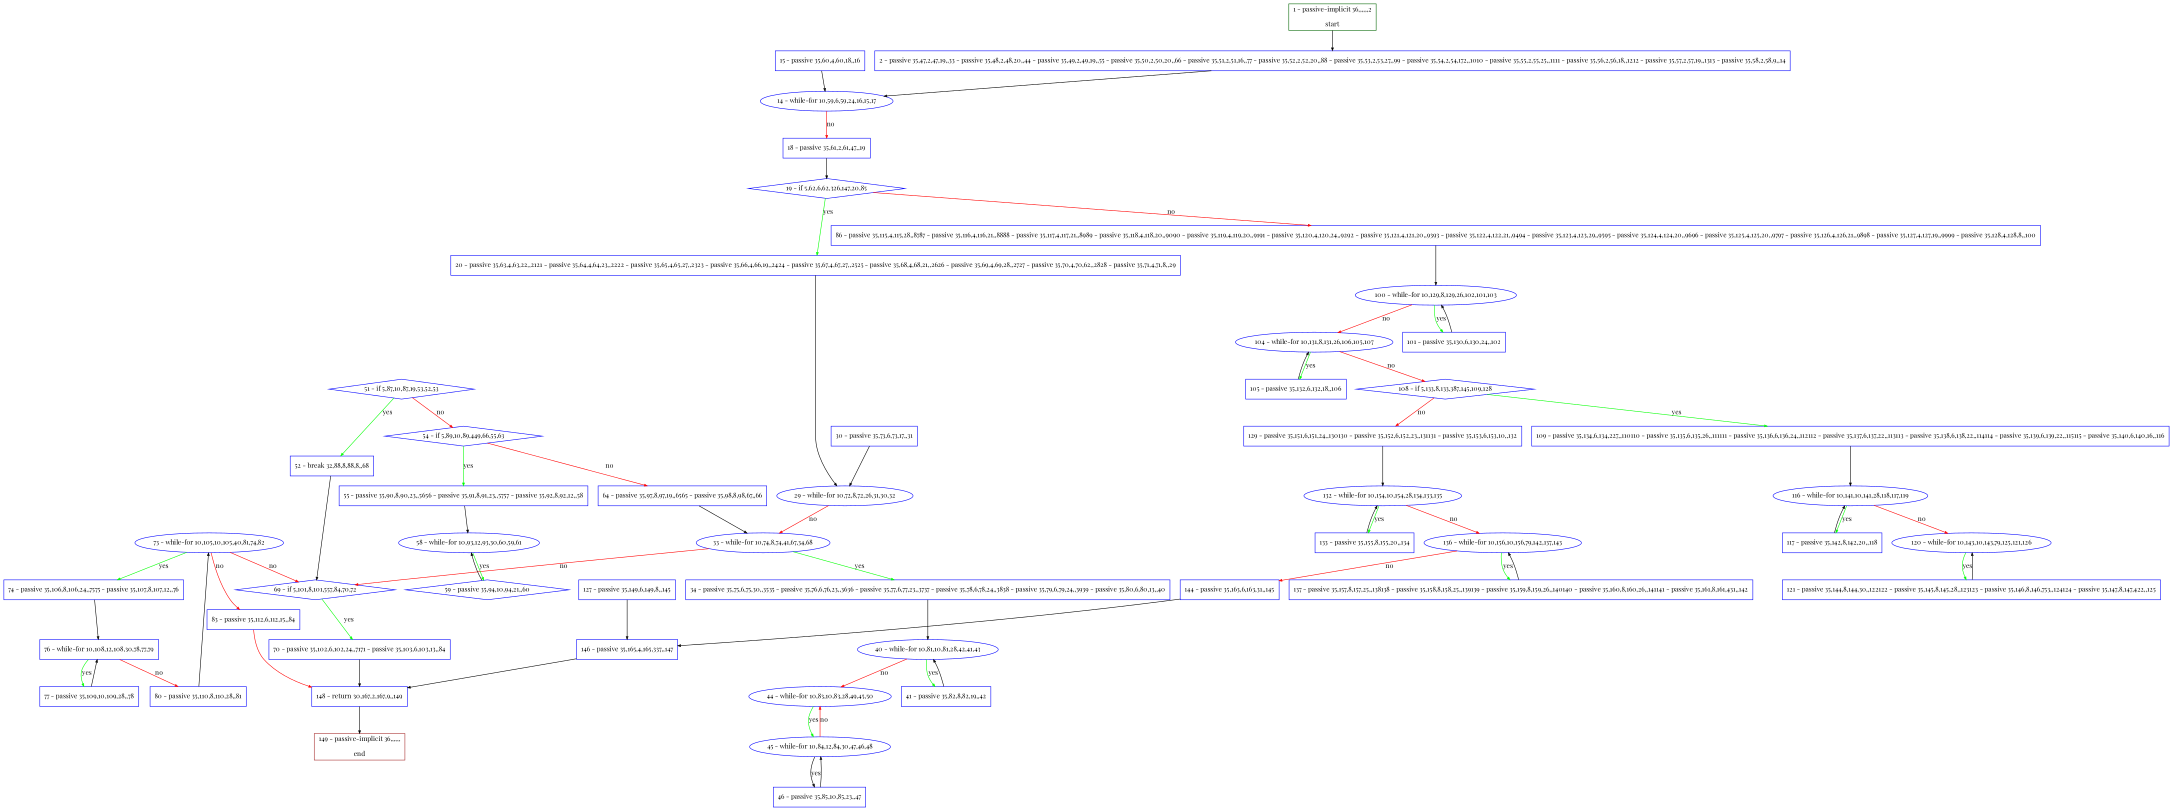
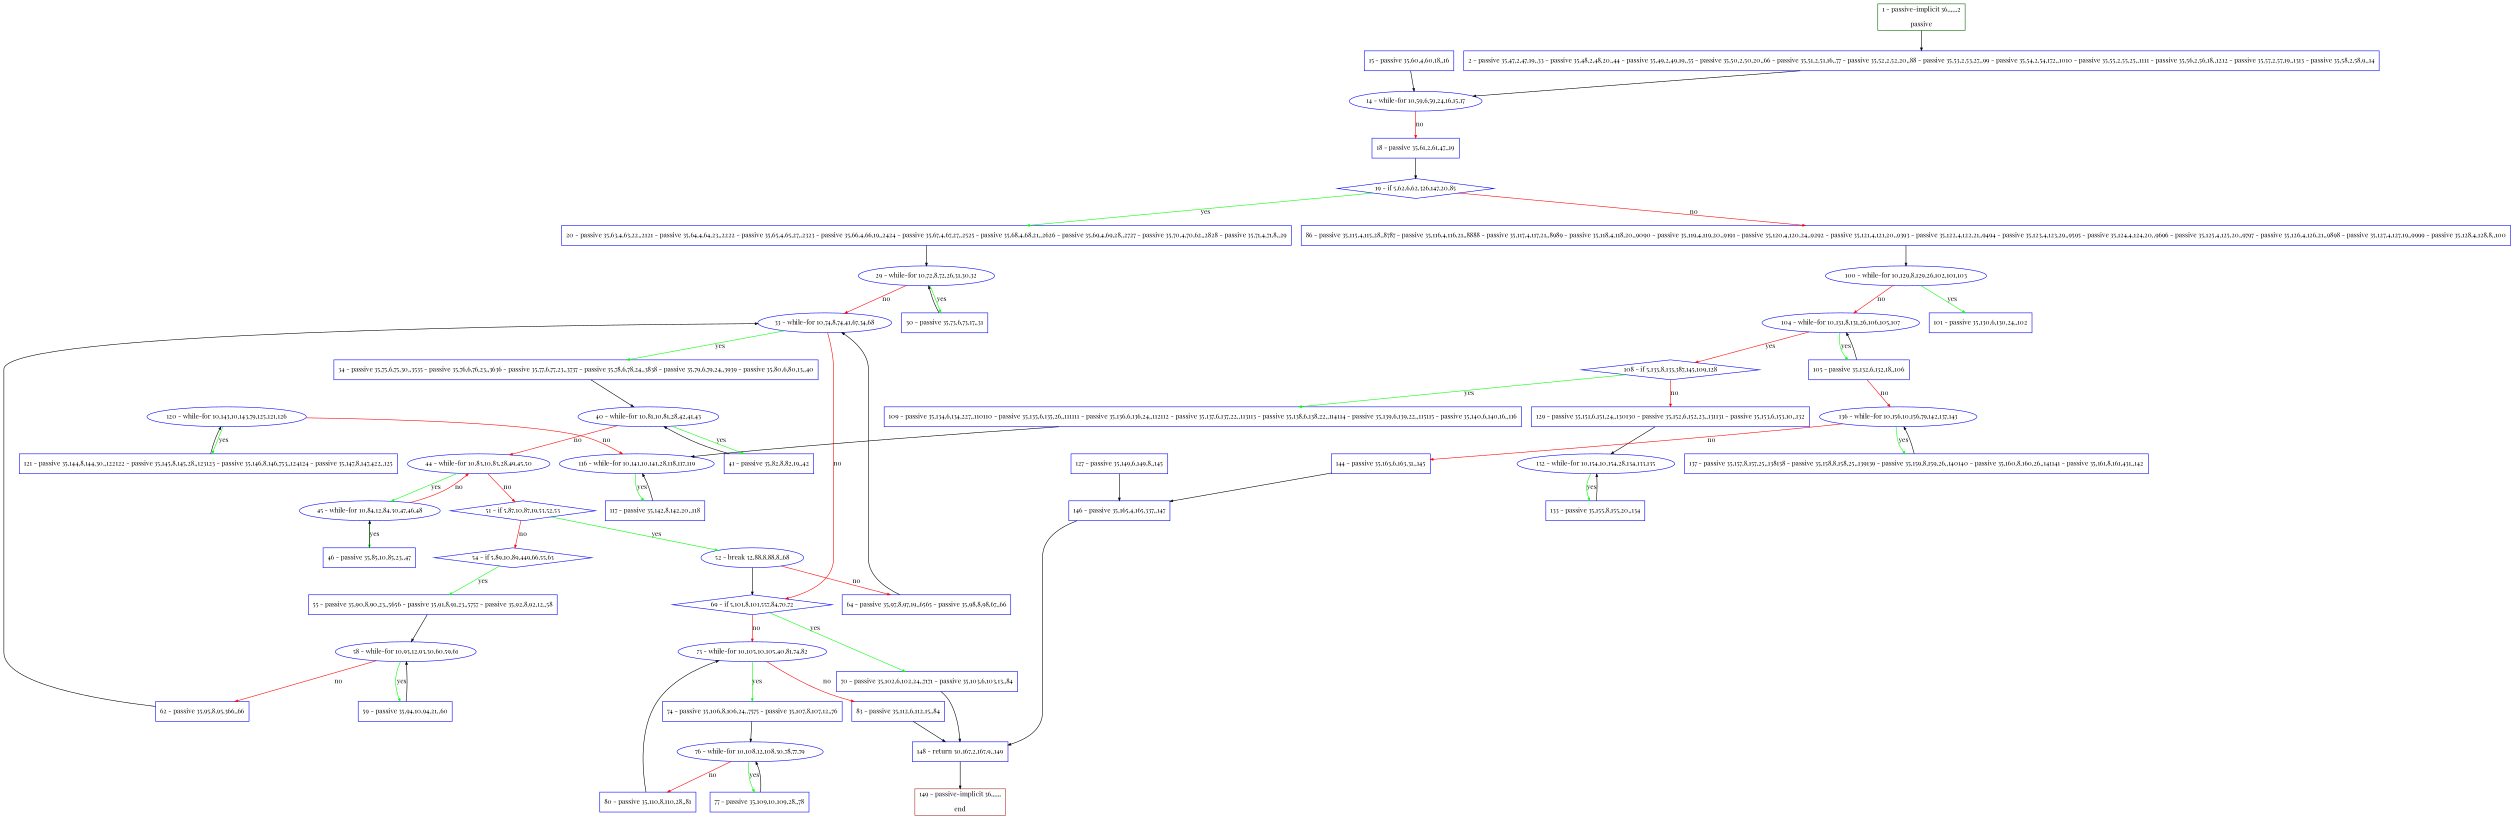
(1332, 17) -> (1921, 17)
none -> (935, 298)
(1448, 320) -> none
(1391, 366) -> (1771, 346)
(566, 464) -> (834, 580)
(332, 466) -> (752, 558)
none -> (500, 487)
(1441, 519) -> (1878, 392)
(1909, 519) -> (465, 423)
(263, 567) -> (752, 627)
(487, 590) -> (405, 711)
(99, 650) -> (750, 752)
(271, 667) -> (928, 731)
none -> (202, 711)
(811, 771) -> (370, 533)
